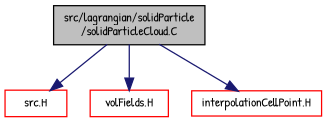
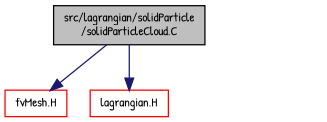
(36, 103) -> (36, 103)
(129, 103) -> (129, 103)
(257, 103) -> none
